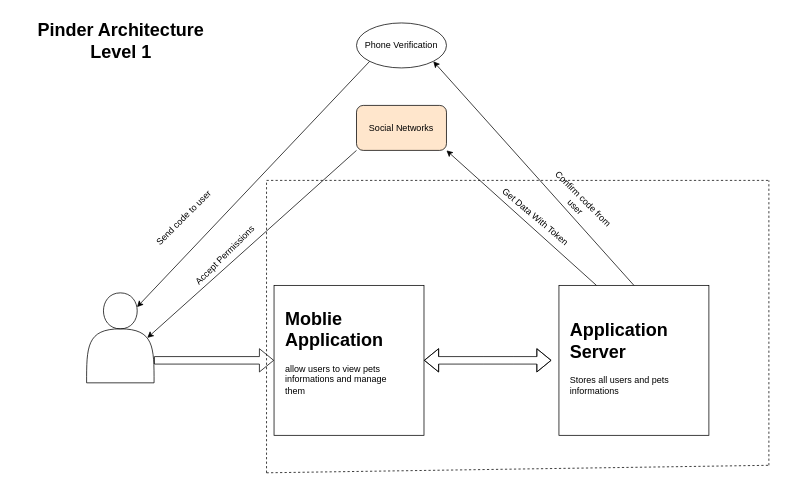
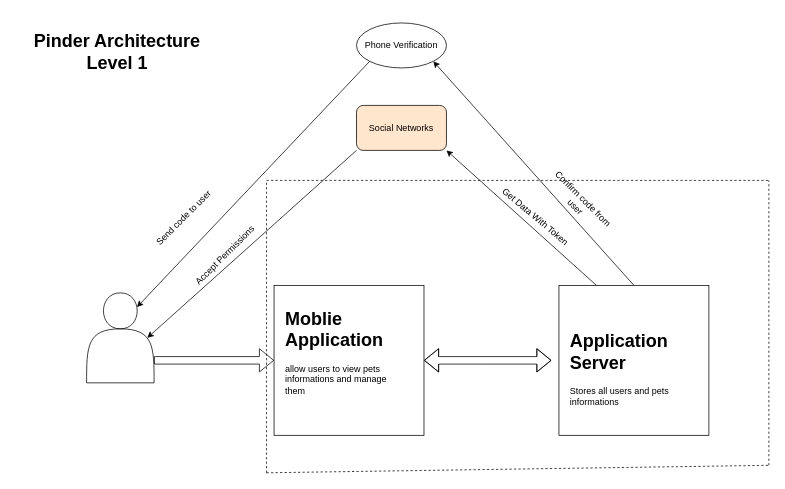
(120, 60) -> (117, 72)
(634, 368) -> (634, 379)
